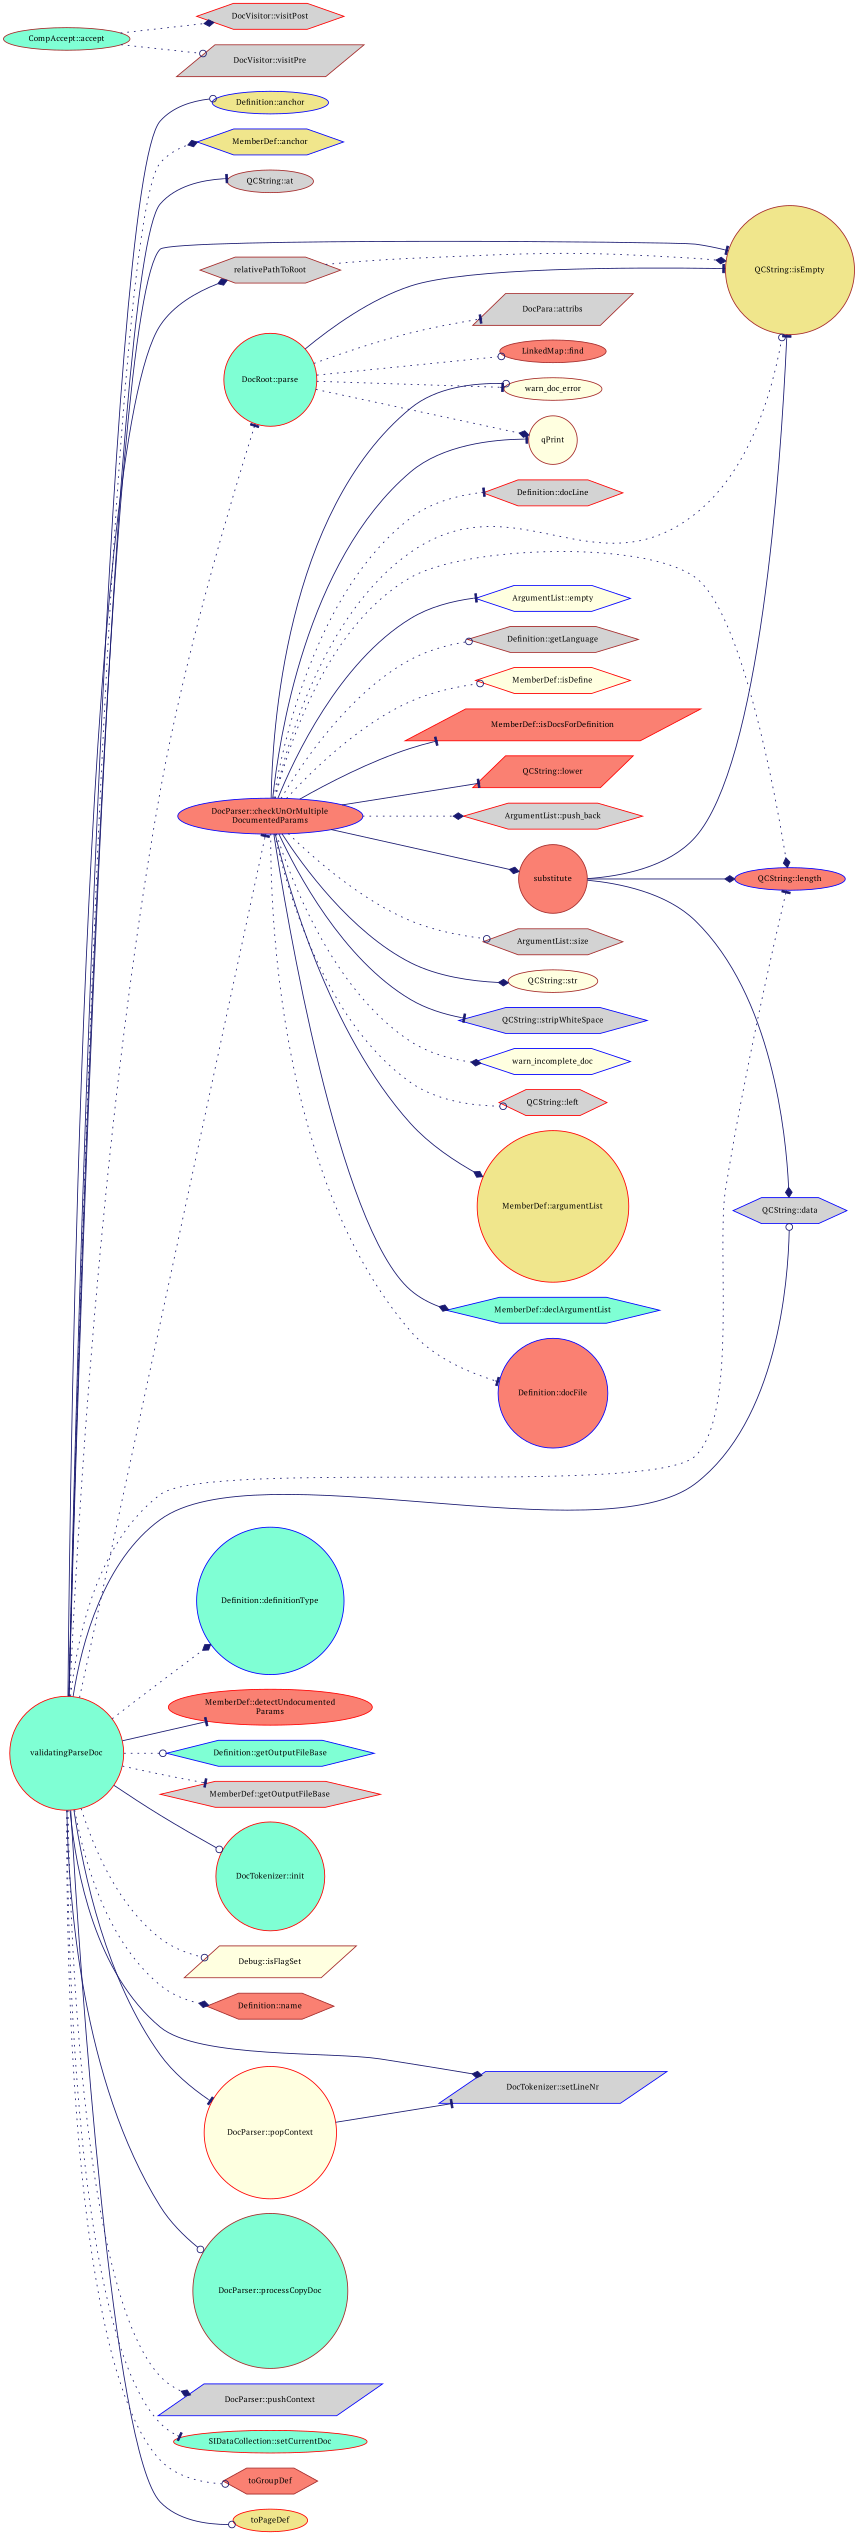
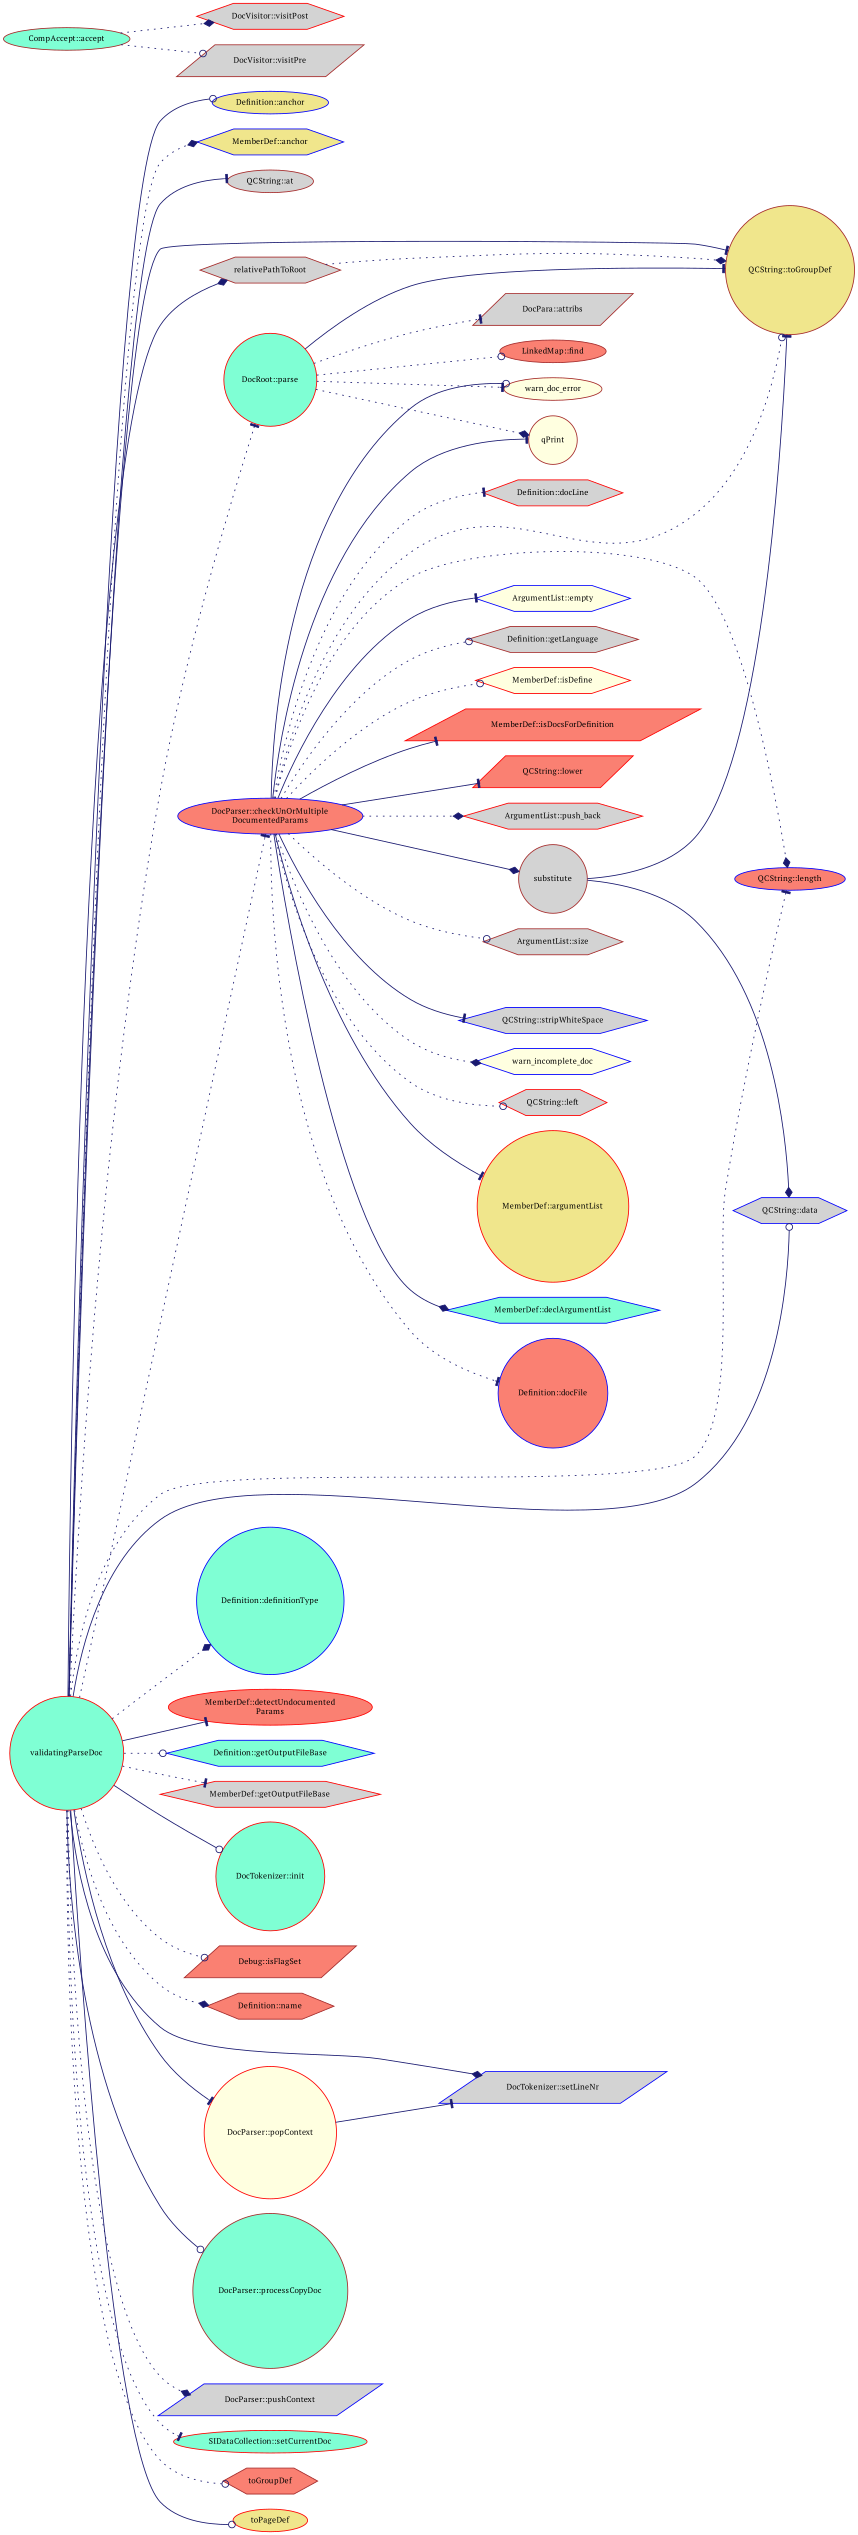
(790, 270) -> (790, 270)
(553, 879) -> (553, 879)
(656, 879) -> none
(553, 981) -> none
(345, 1025) -> (345, 1025)
(270, 1962) -> (270, 1962)
